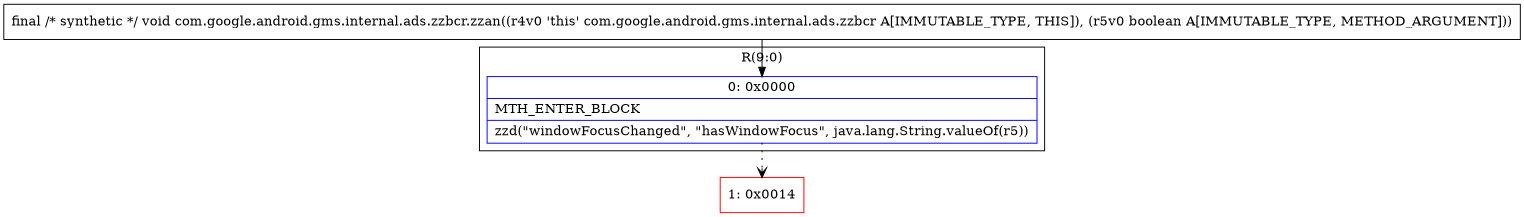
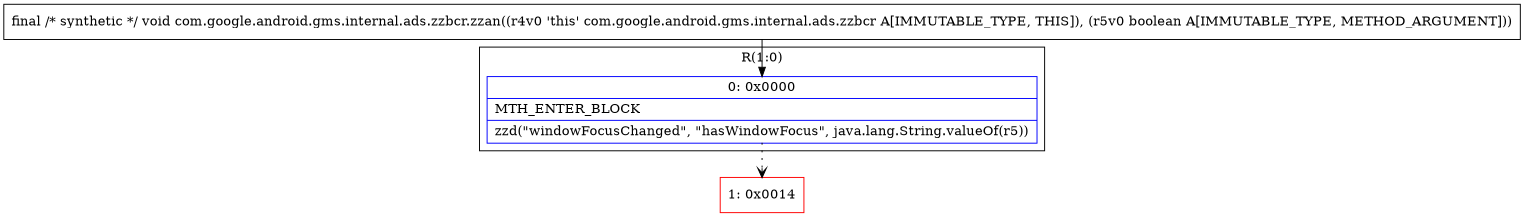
(762, 58) -> (762, 58)
